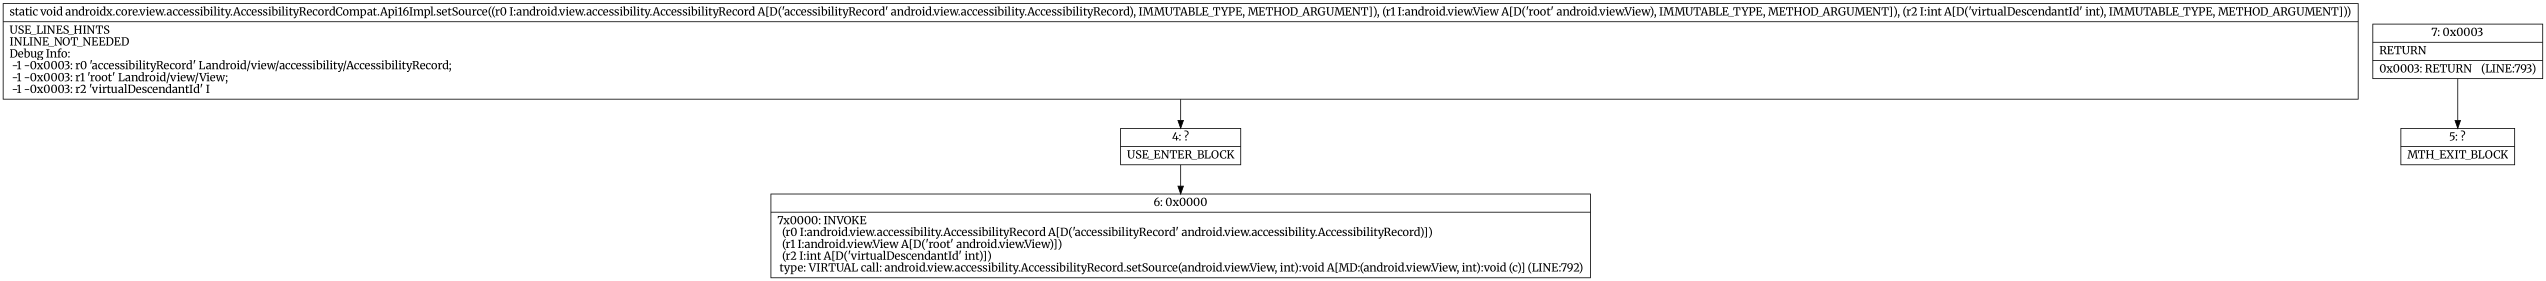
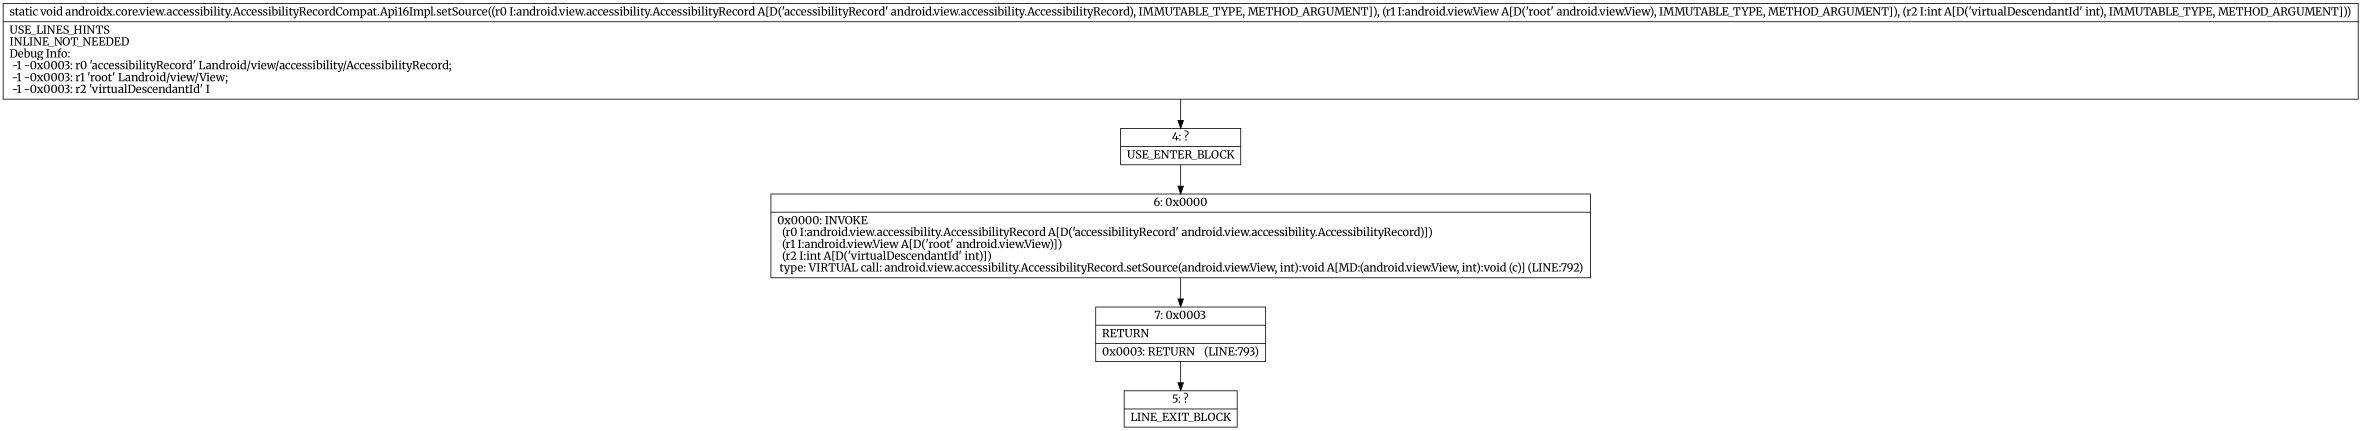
(2458, 155) -> (1181, 418)
(825, 221) -> (825, 221)
none -> (1181, 288)
